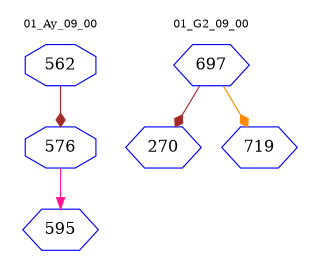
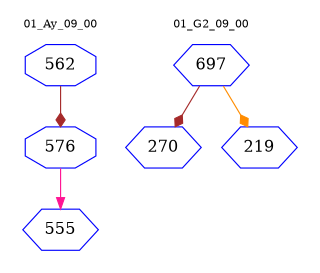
(259, 147) -> (259, 147)
(61, 230) -> (61, 230)
